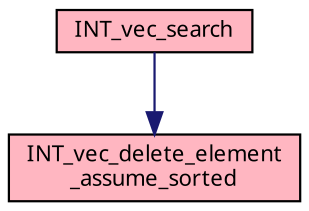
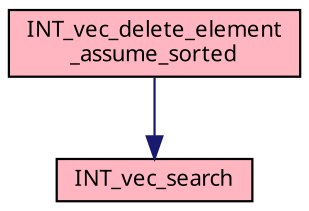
(155, 82) -> (155, 106)
